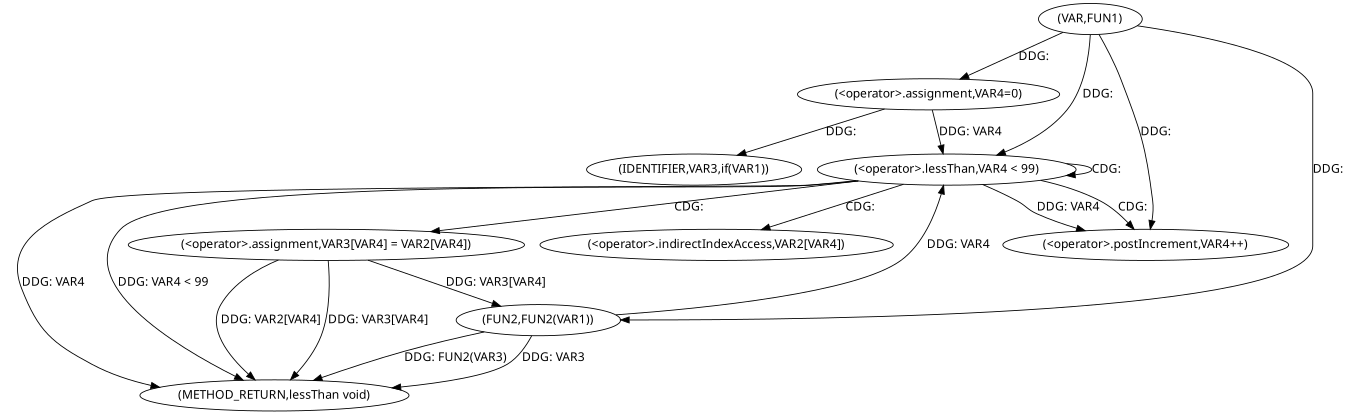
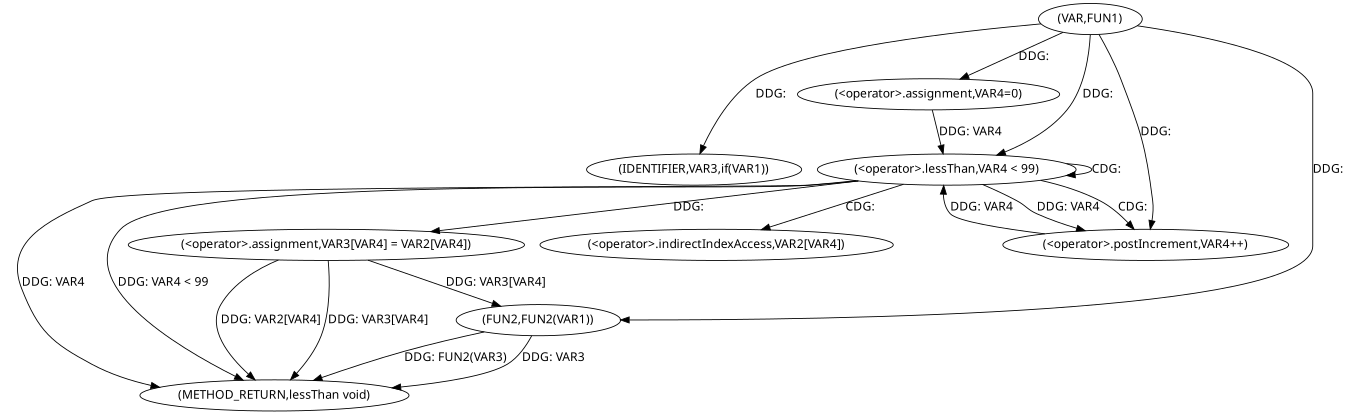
(815, 131) -> (854, 49)
(691, 207) -> (691, 207)
(800, 293) -> (986, 225)
